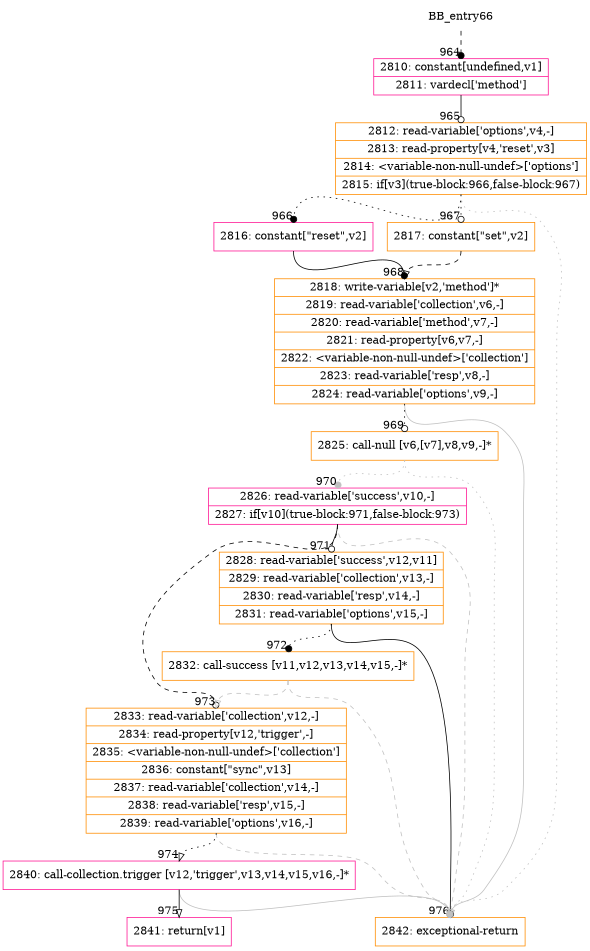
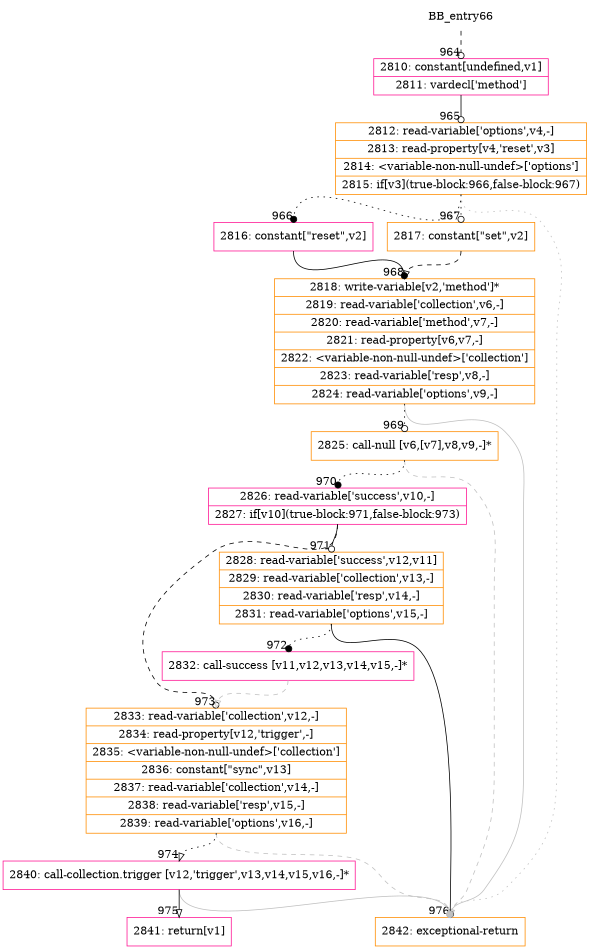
(461, 42) -> (461, 42)
(374, 474) -> (374, 474)
(494, 661) -> (494, 661)
(465, 664) -> none
(288, 666) -> (288, 666)
(390, 774) -> none
